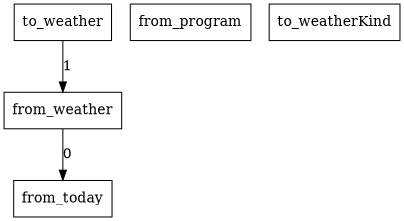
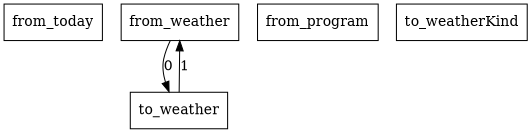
(63, 150) -> (163, 61)
